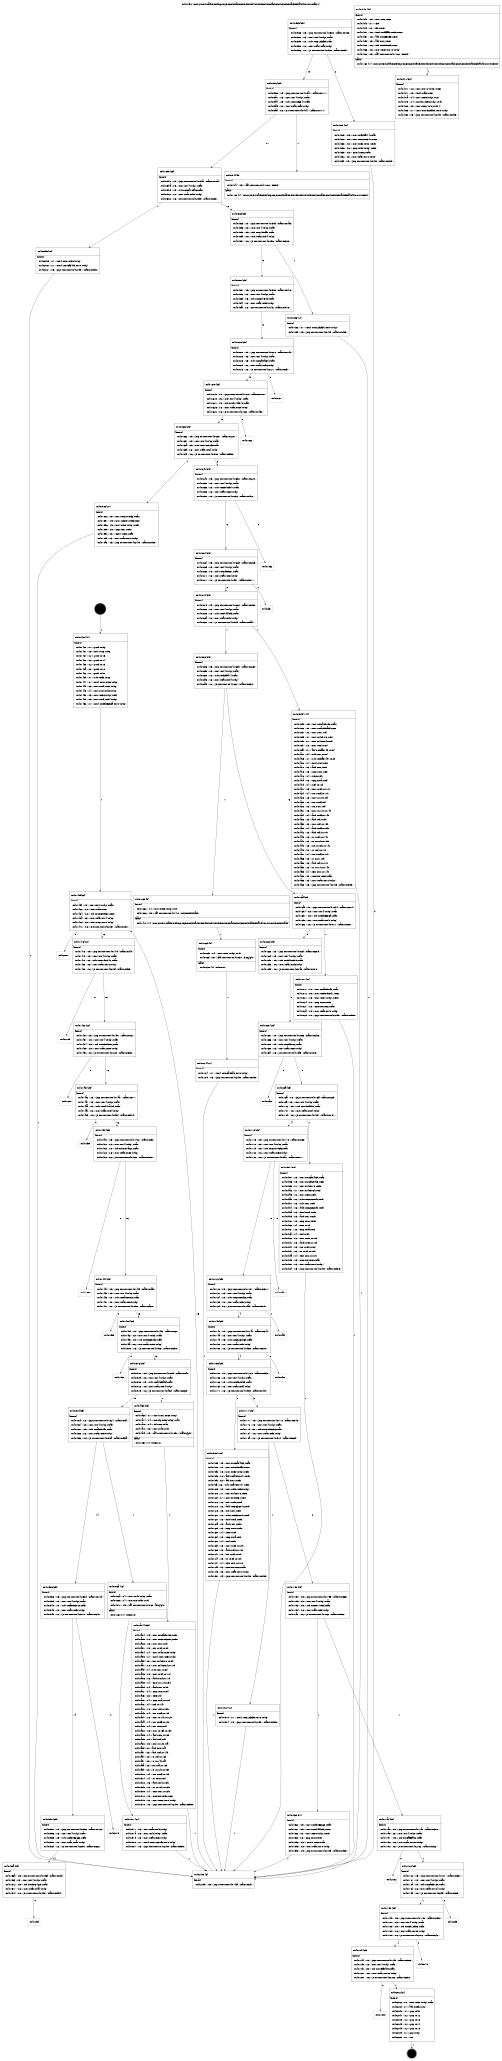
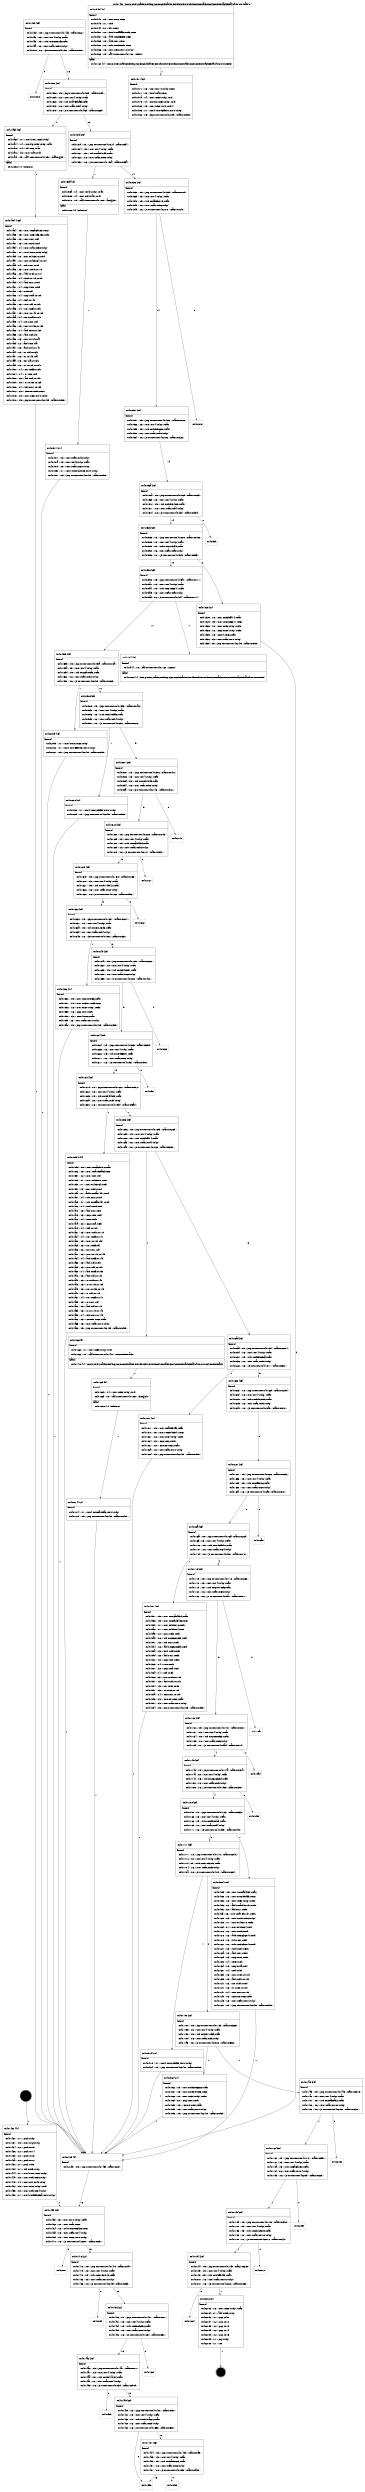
none -> (171, 520)
none -> (177, 839)
(137, 1313) -> (153, 2477)
